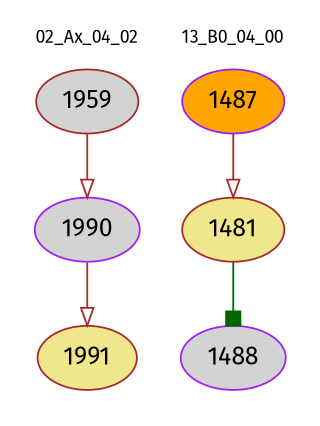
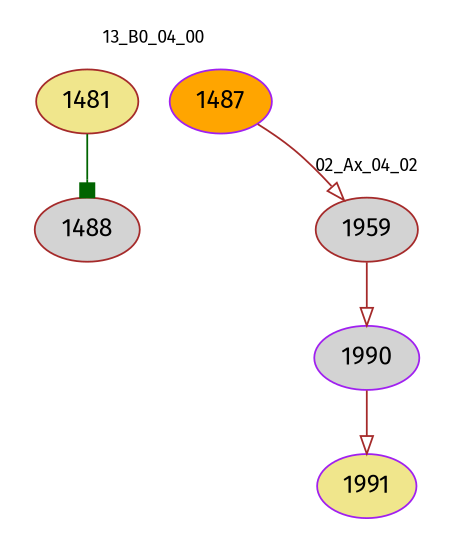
(233, 157) -> (313, 167)
(87, 358) -> (367, 486)
(233, 358) -> (87, 230)
